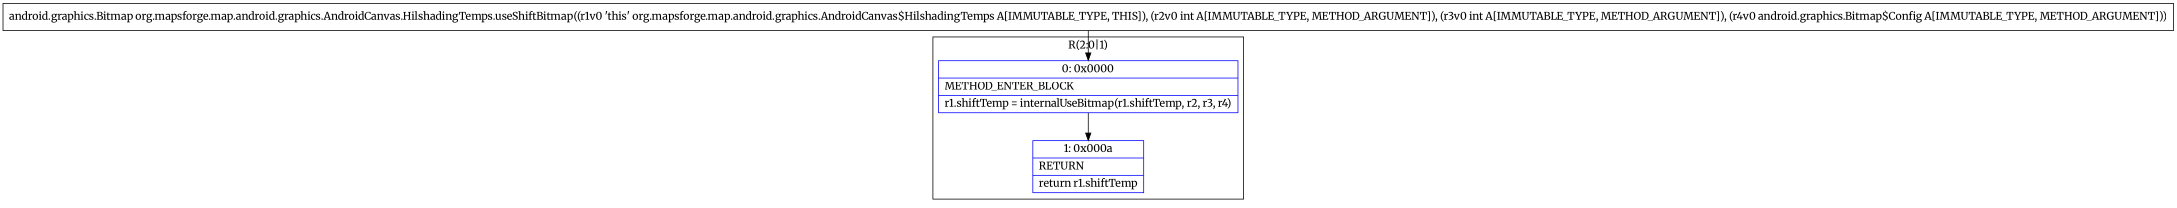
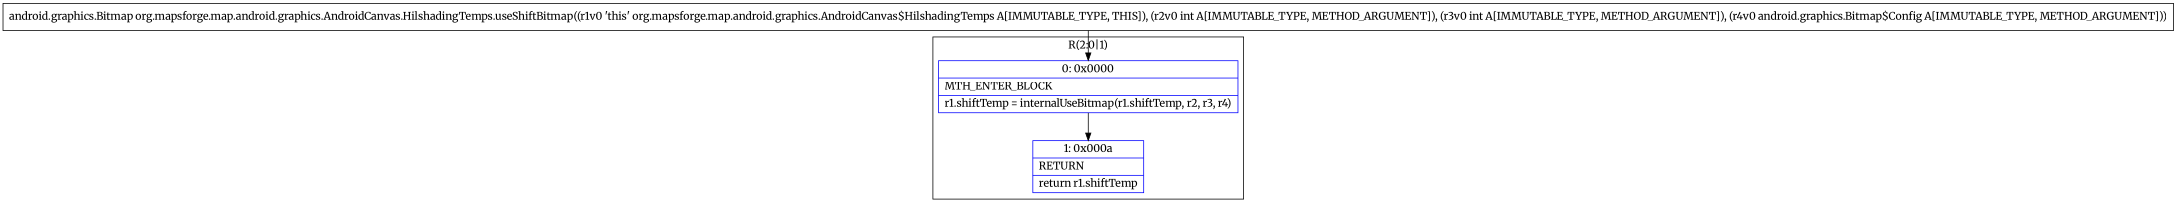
(1009, 86) -> (999, 86)
